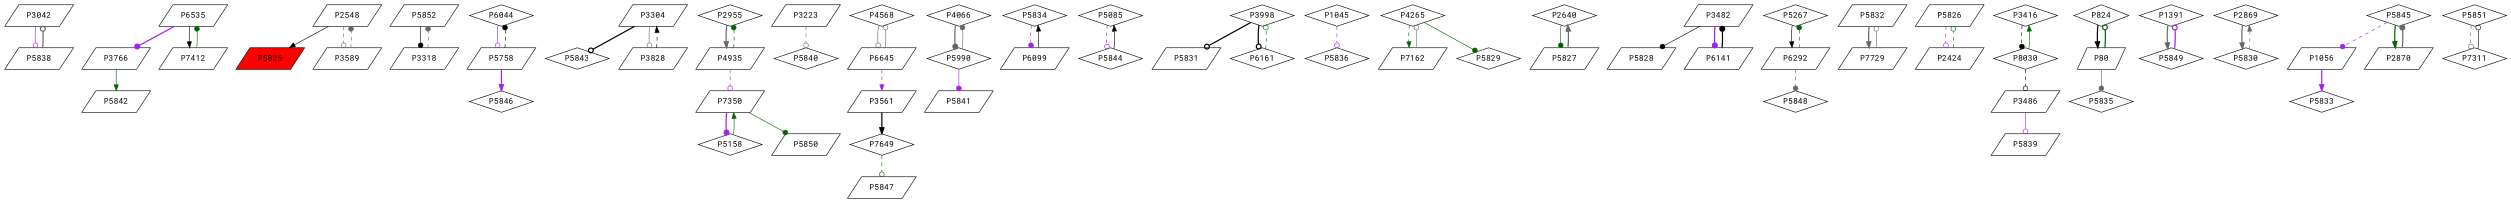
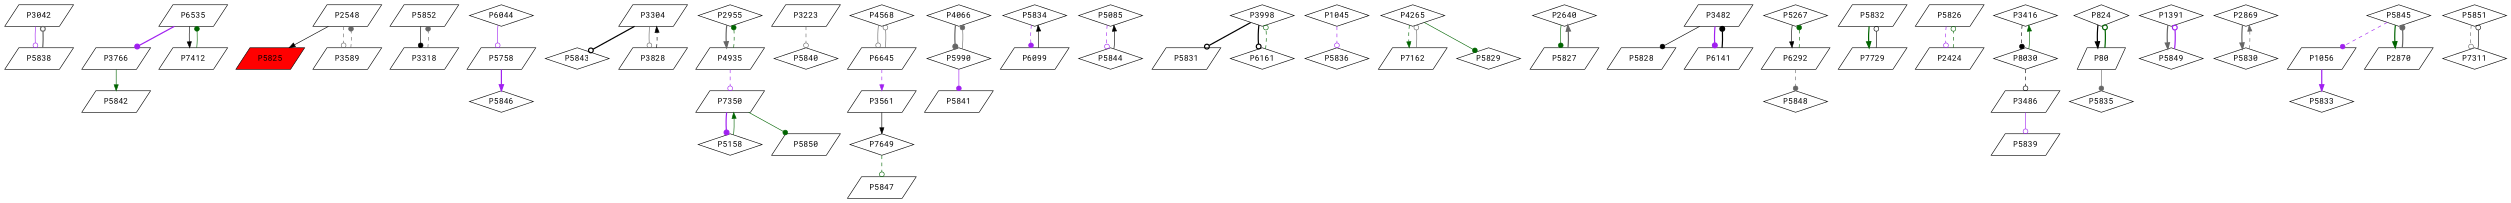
(1869, 34) -> (1869, 34)
(505, 39) -> none
(1877, 40) -> (1877, 40)
(882, 120) -> (882, 120)
